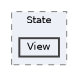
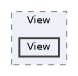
(39, 21) -> (39, 21)
